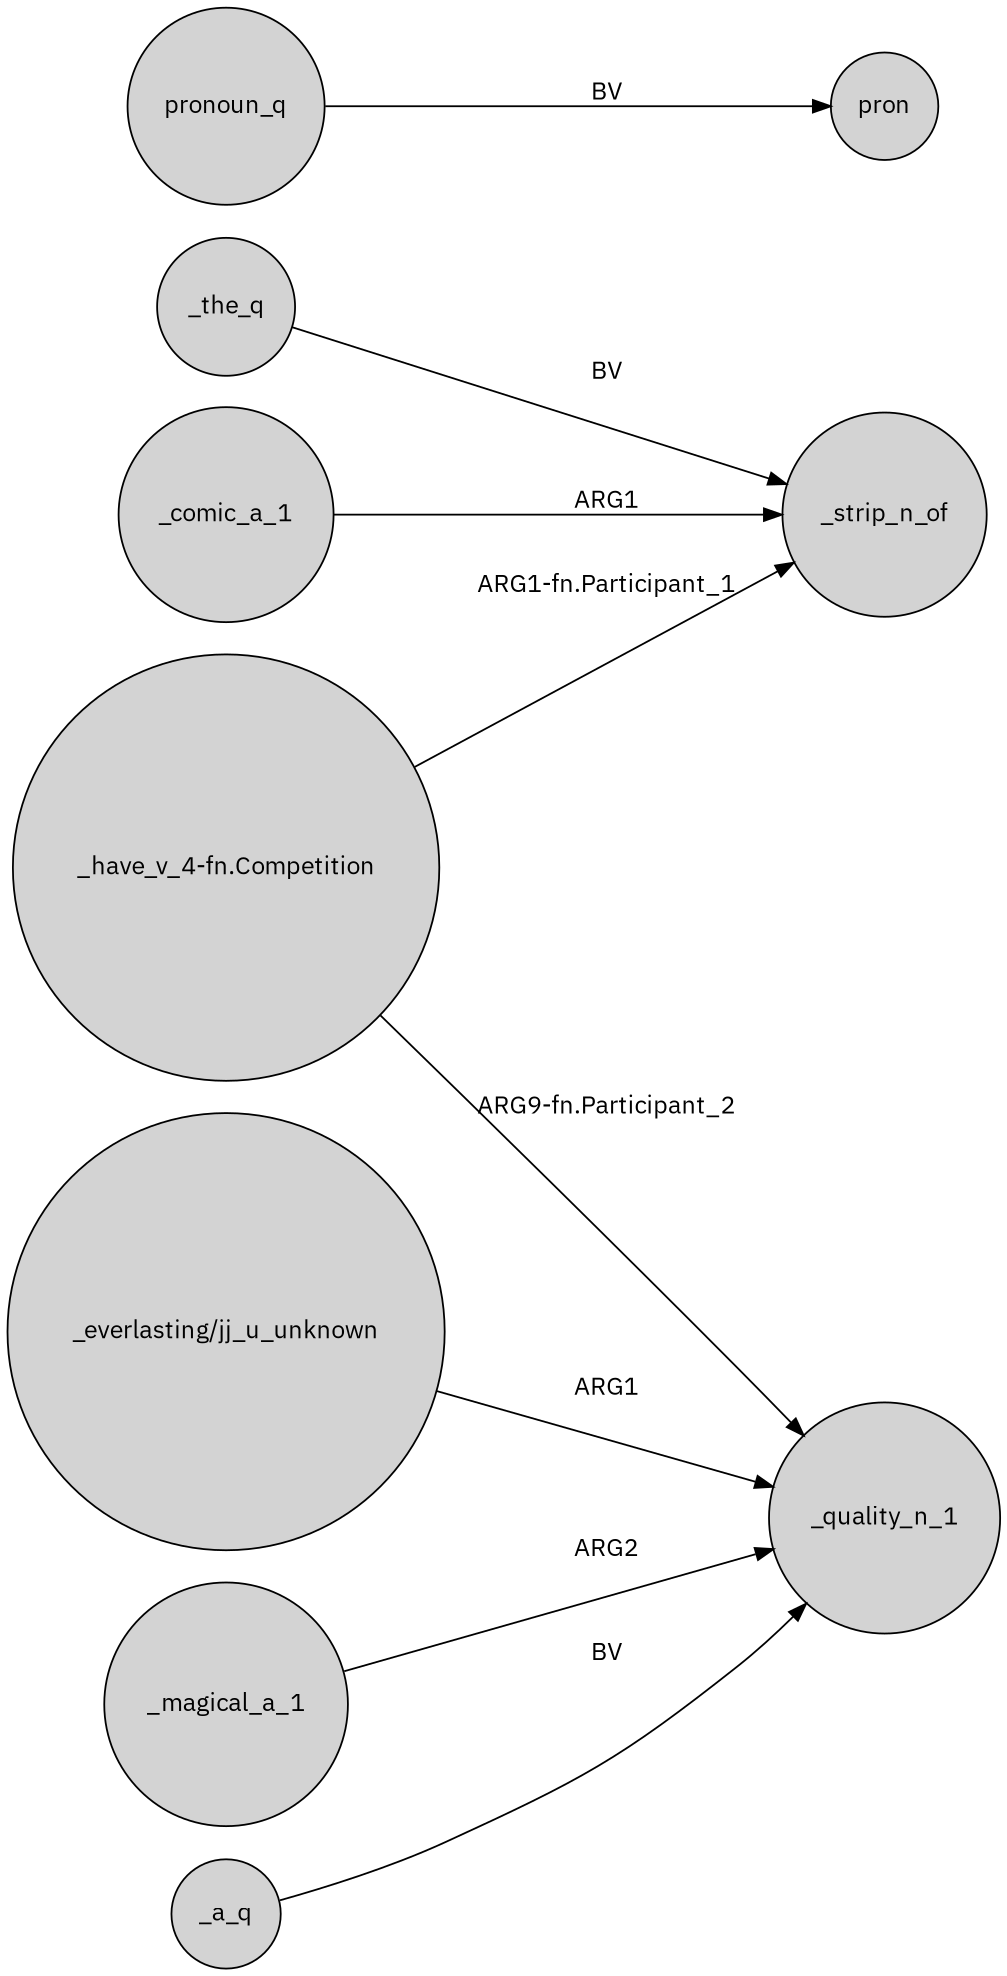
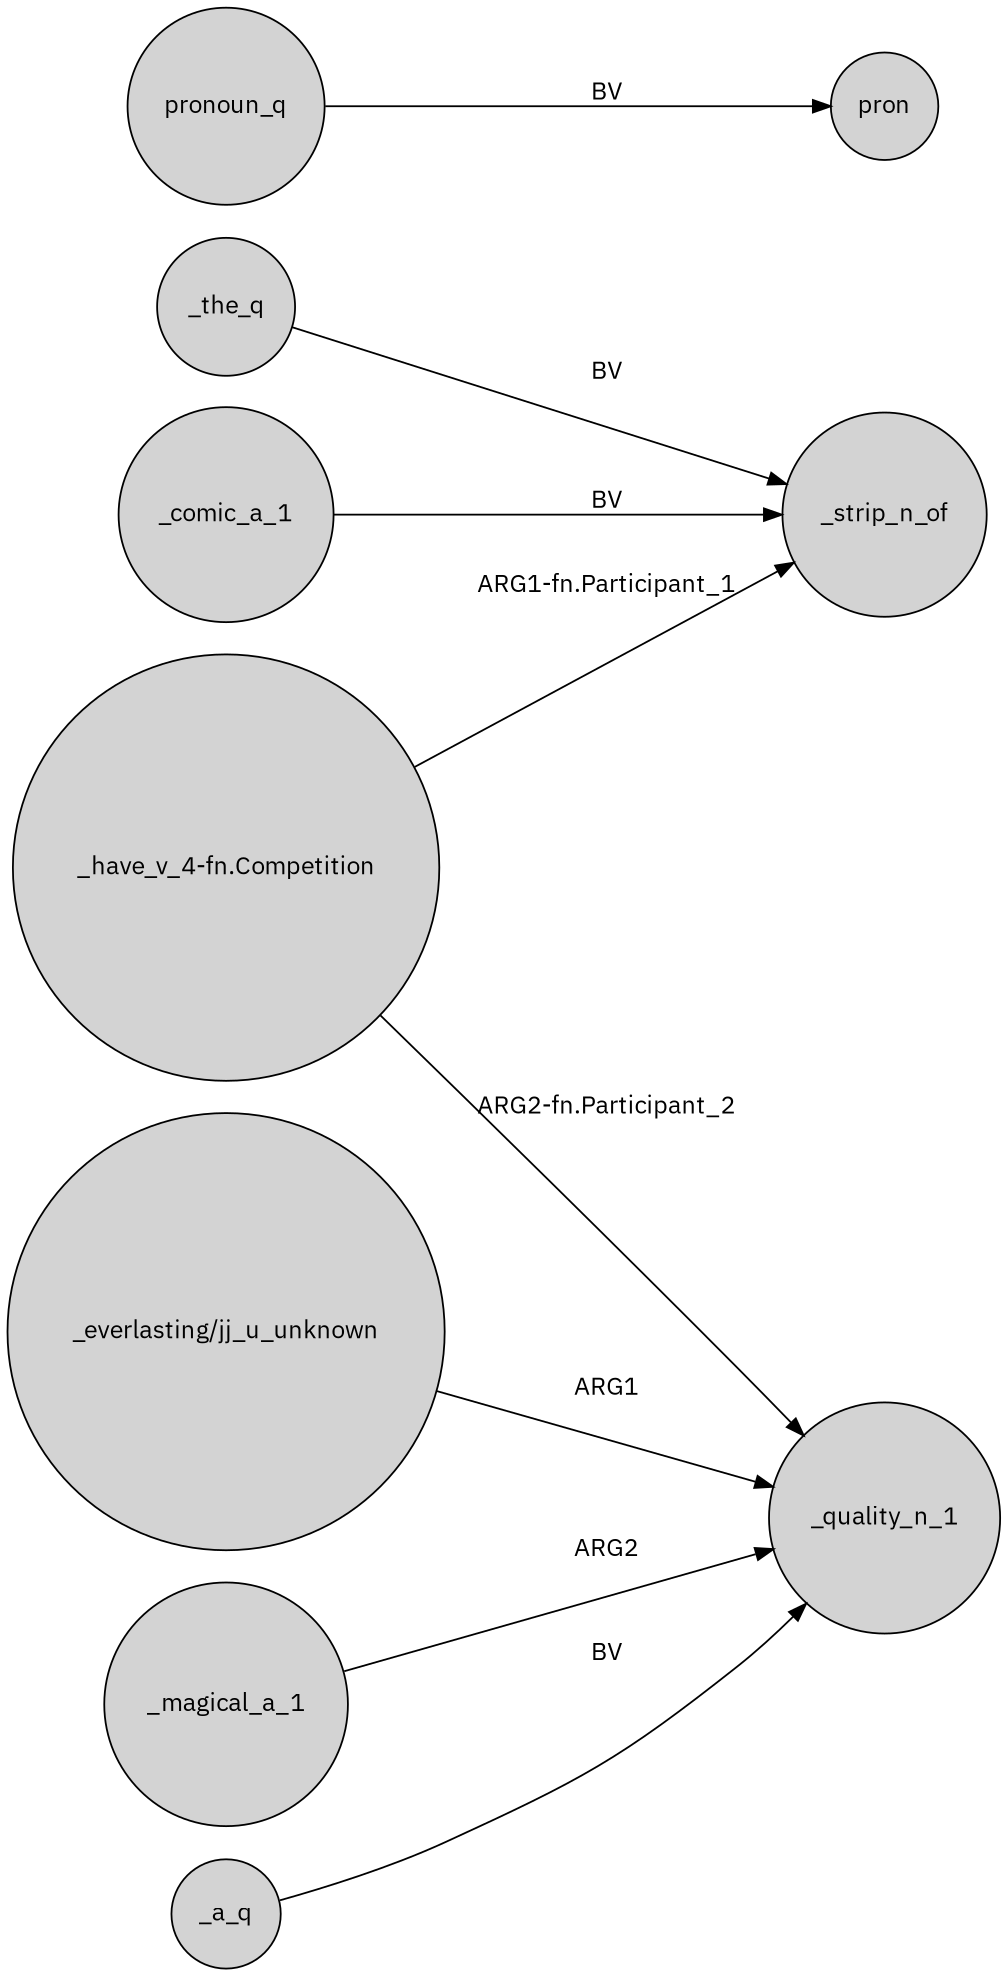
(607, 501) -> (607, 501)
(607, 1107) -> (607, 1107)
